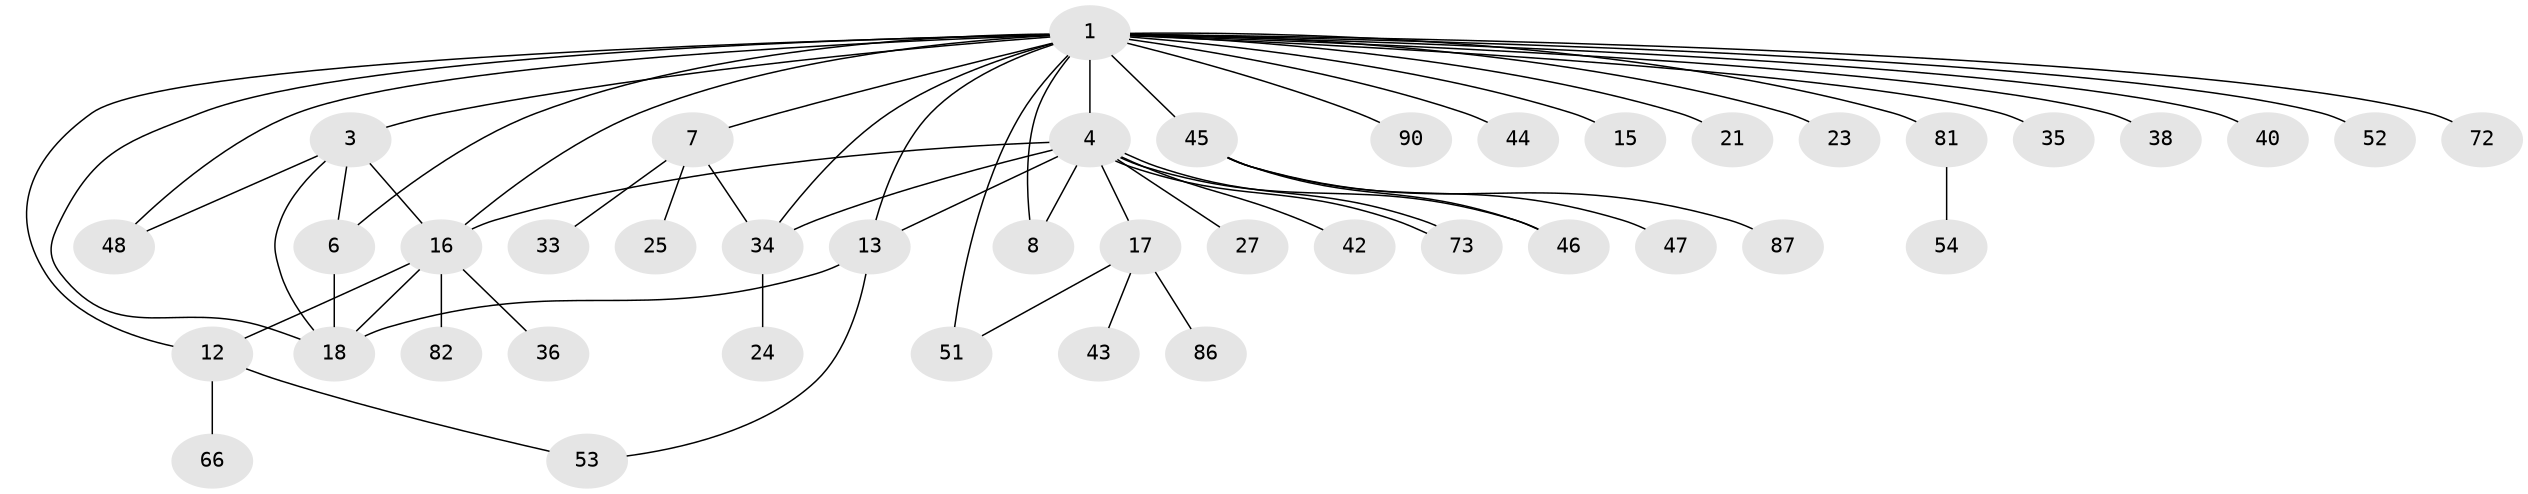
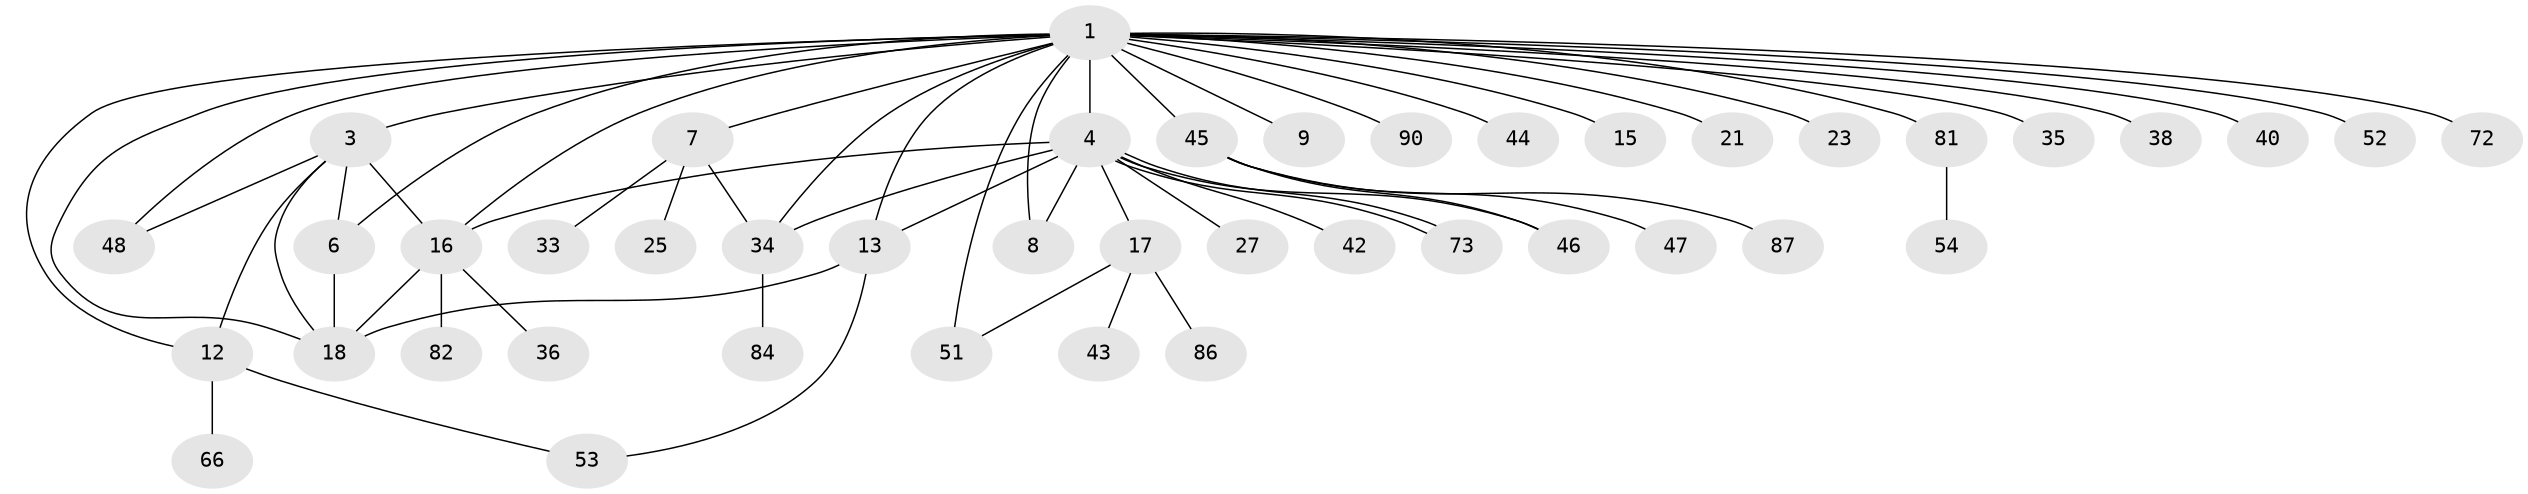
none -> (1304, 140)
(323, 303) -> (260, 236)
(763, 354) -> (763, 354)
